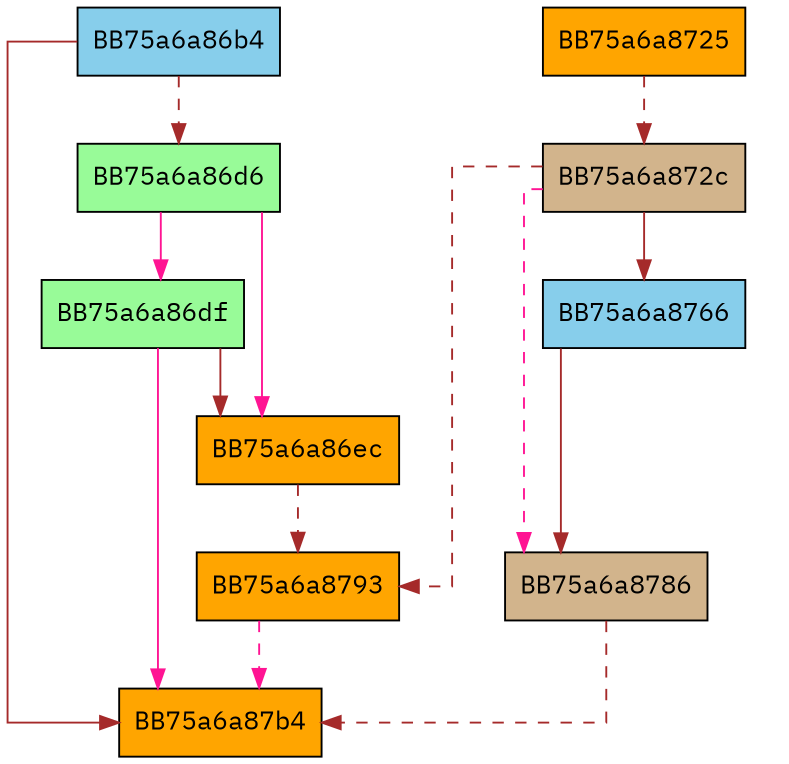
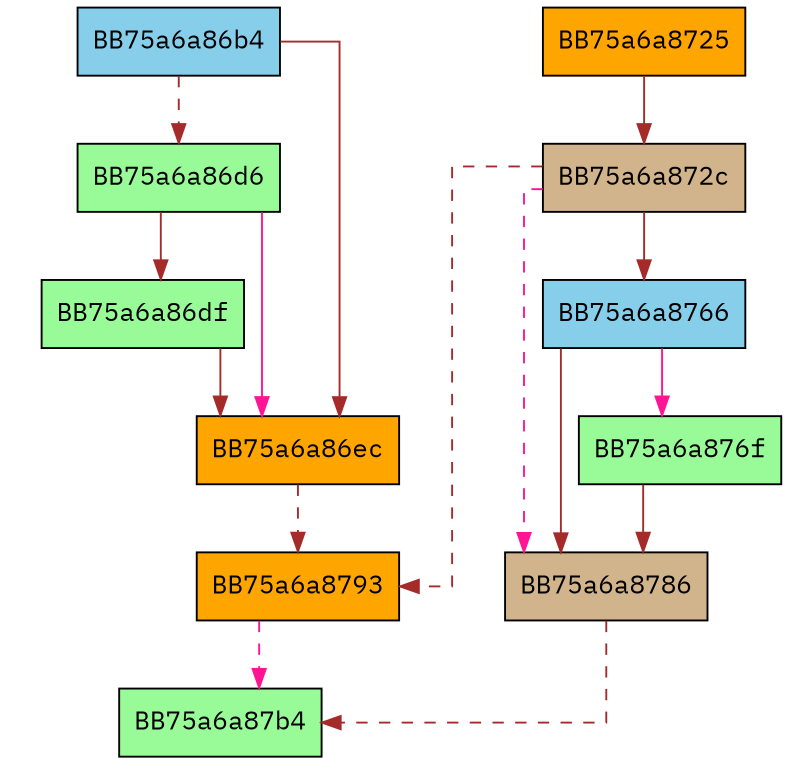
(644, 100) -> (644, 100)
(161, 236) -> (161, 236)
(8, 394) -> (340, 190)
none -> (680, 450)
(158, 509) -> none
(220, 723) -> (220, 723)
